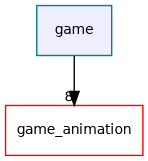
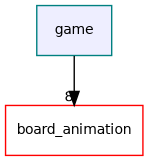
(74, 130) -> (74, 130)
